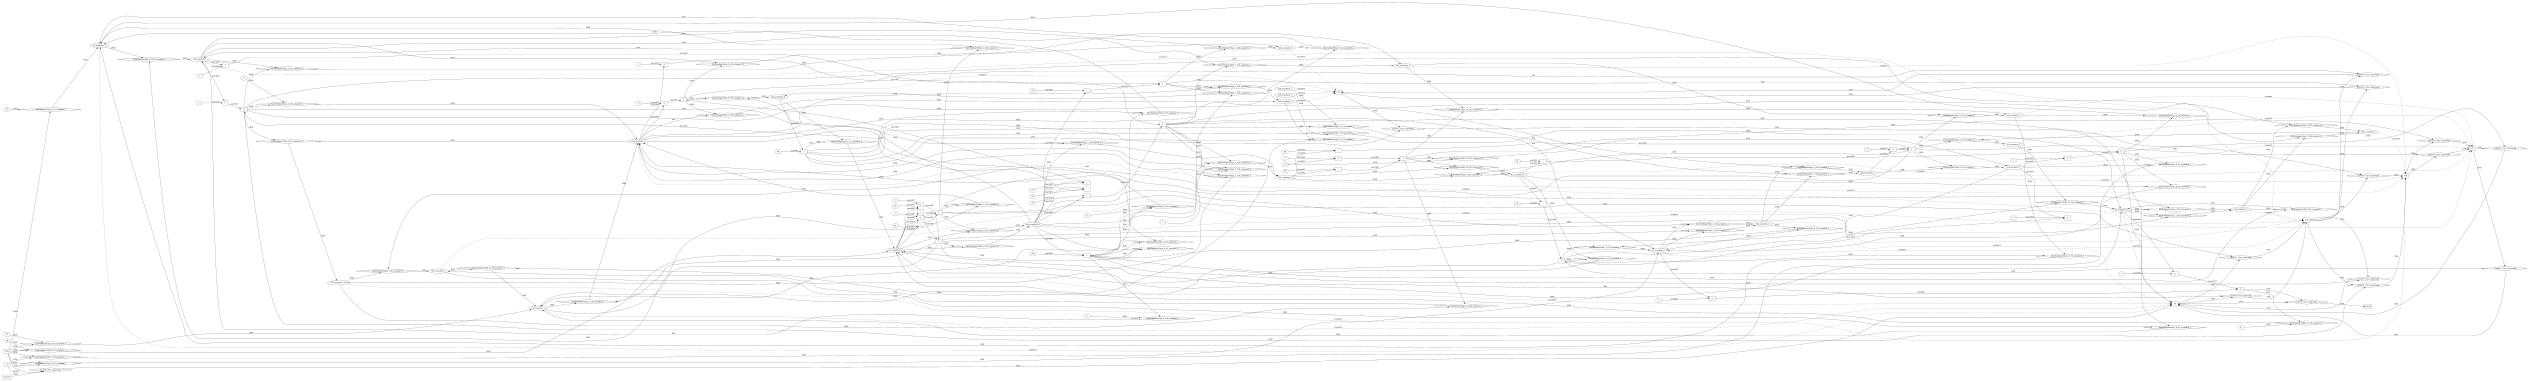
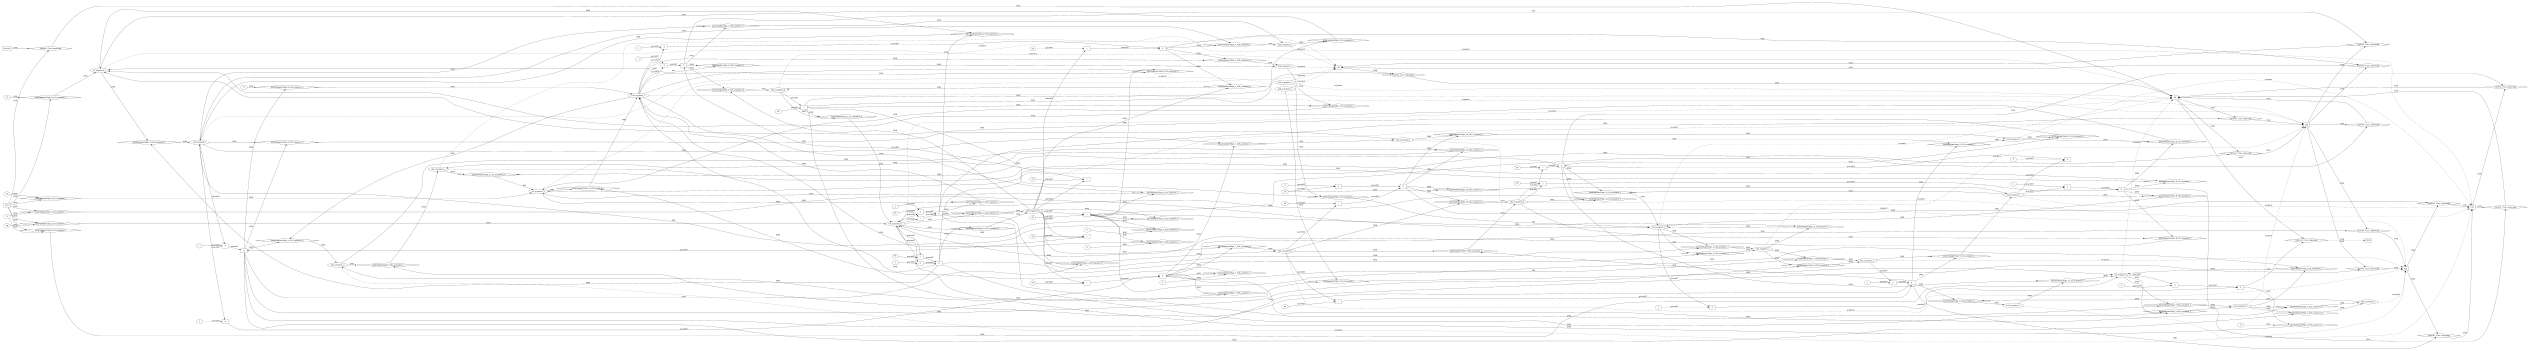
(919, 168) -> none
